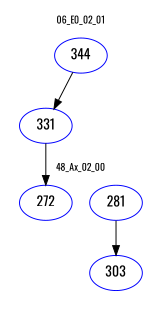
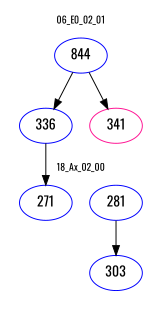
(81, 56) -> (81, 56)
(46, 126) -> (46, 126)
none -> (116, 126)
(81, 168) -> (81, 168)
(46, 203) -> (46, 203)
